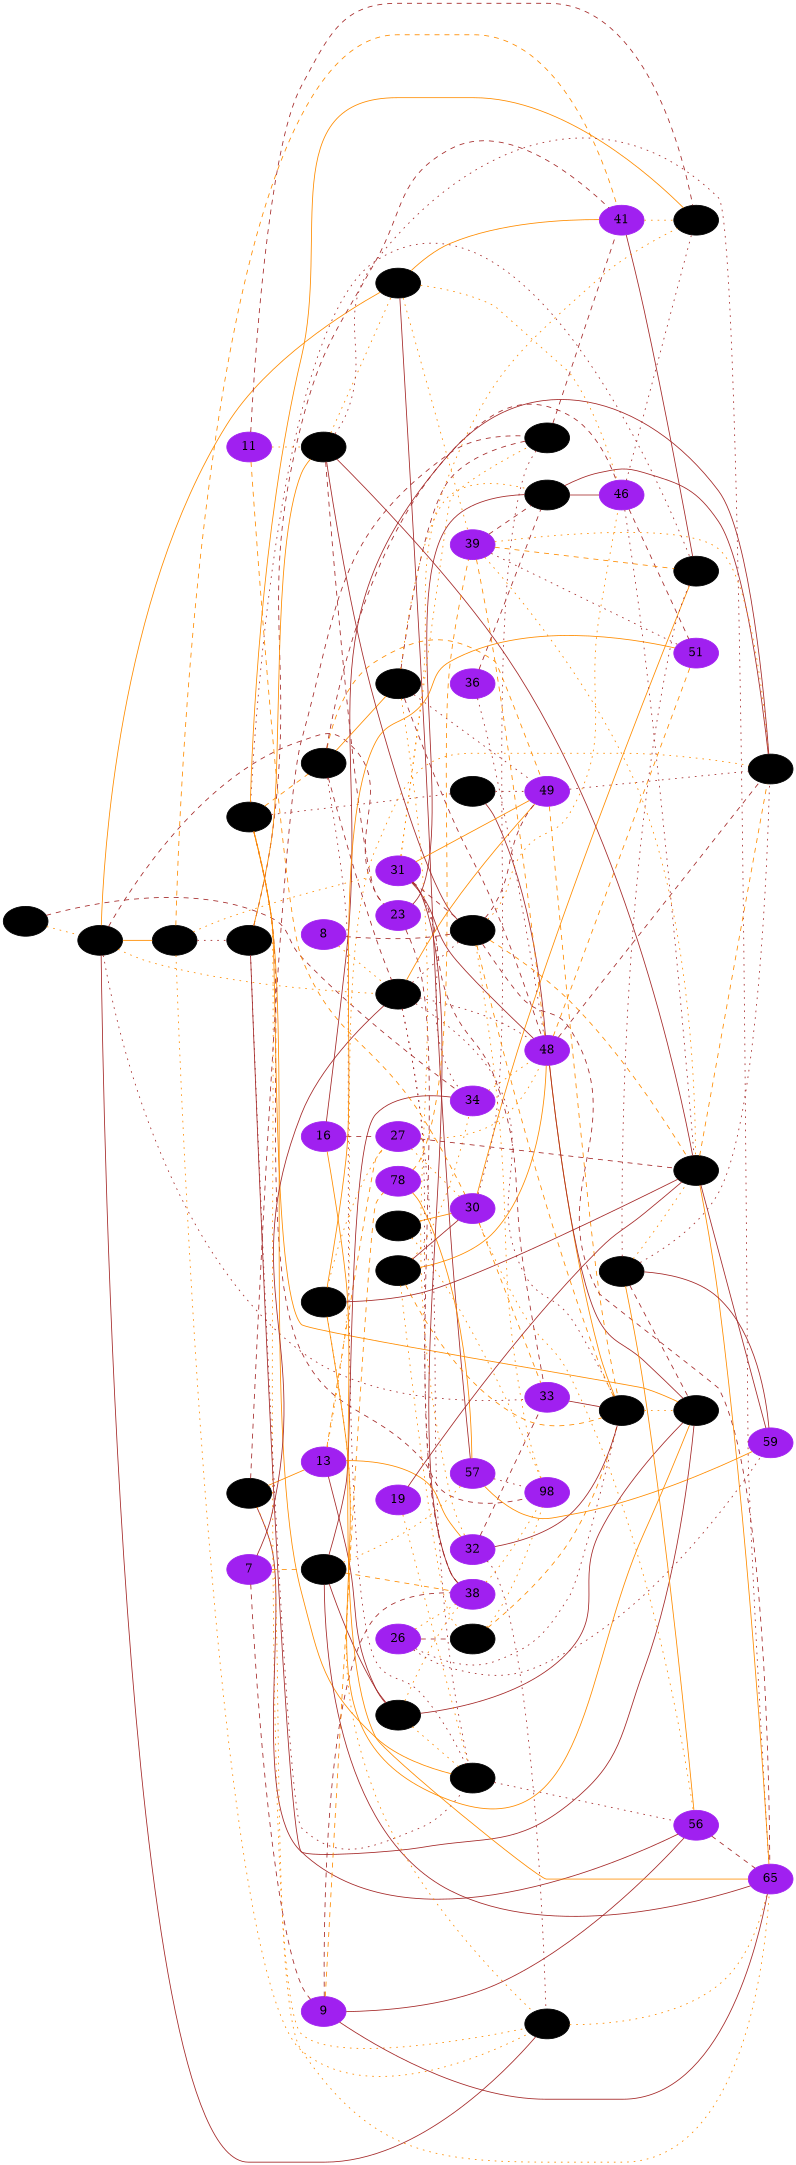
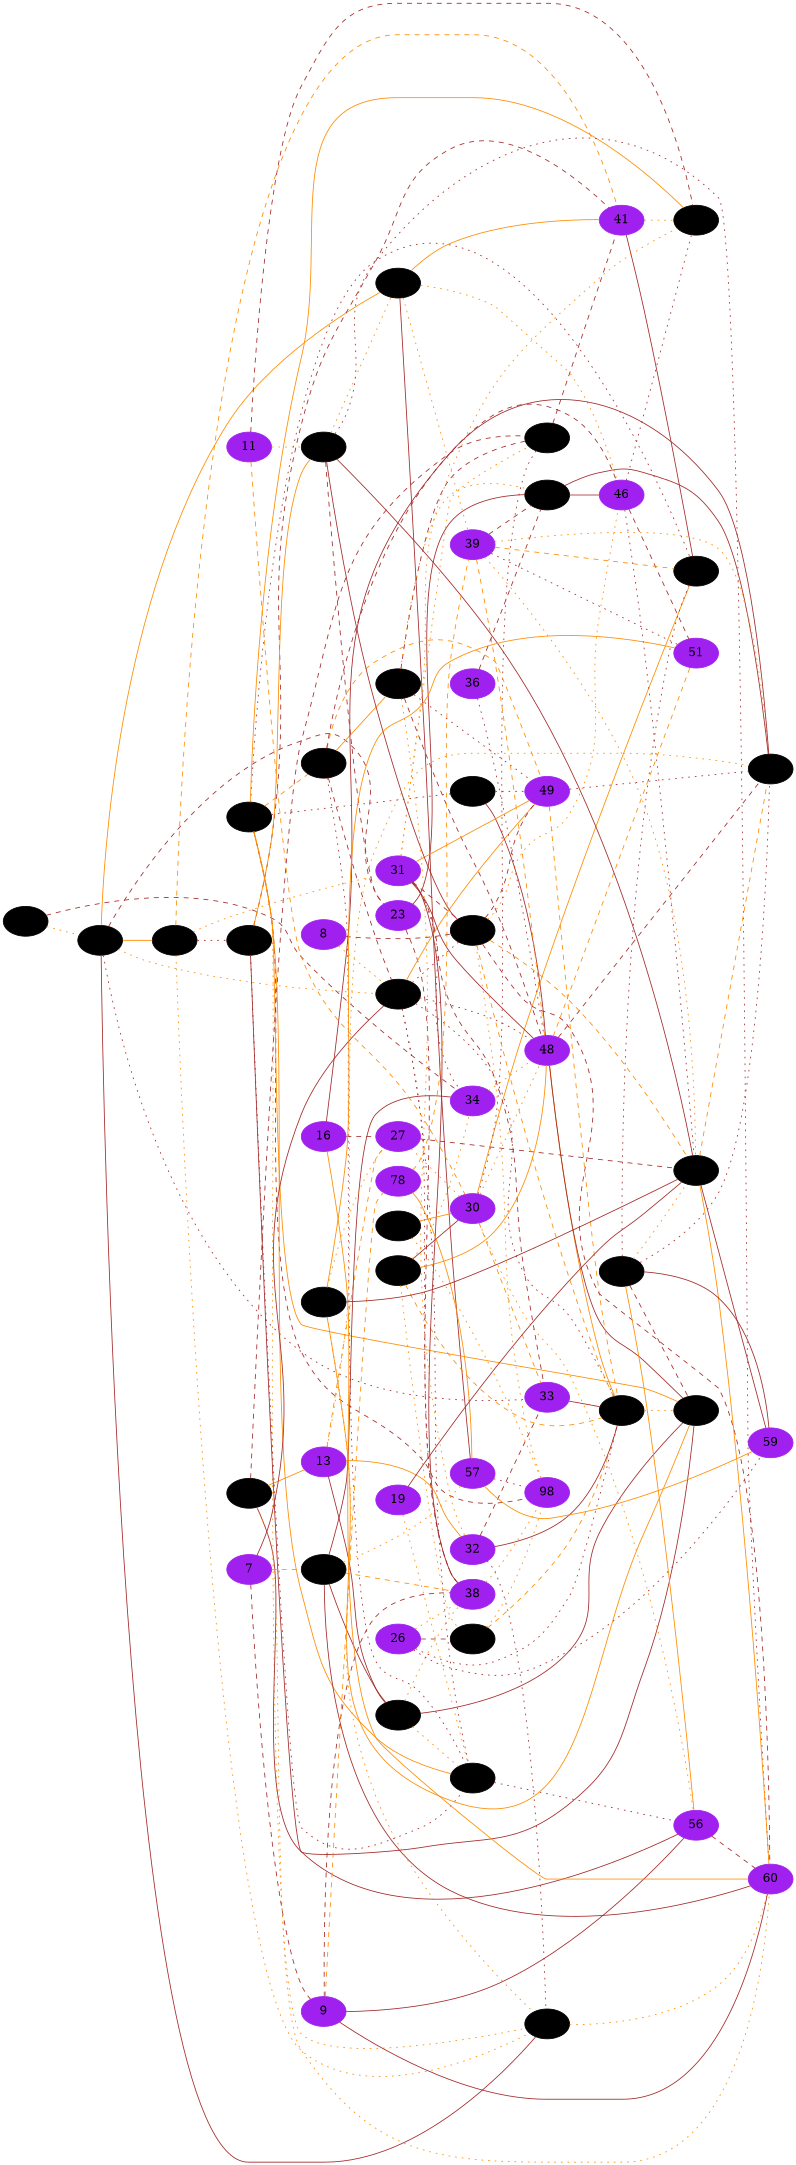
(487, 1127) -> (496, 1159)
(771, 1879) -> (771, 1879)
